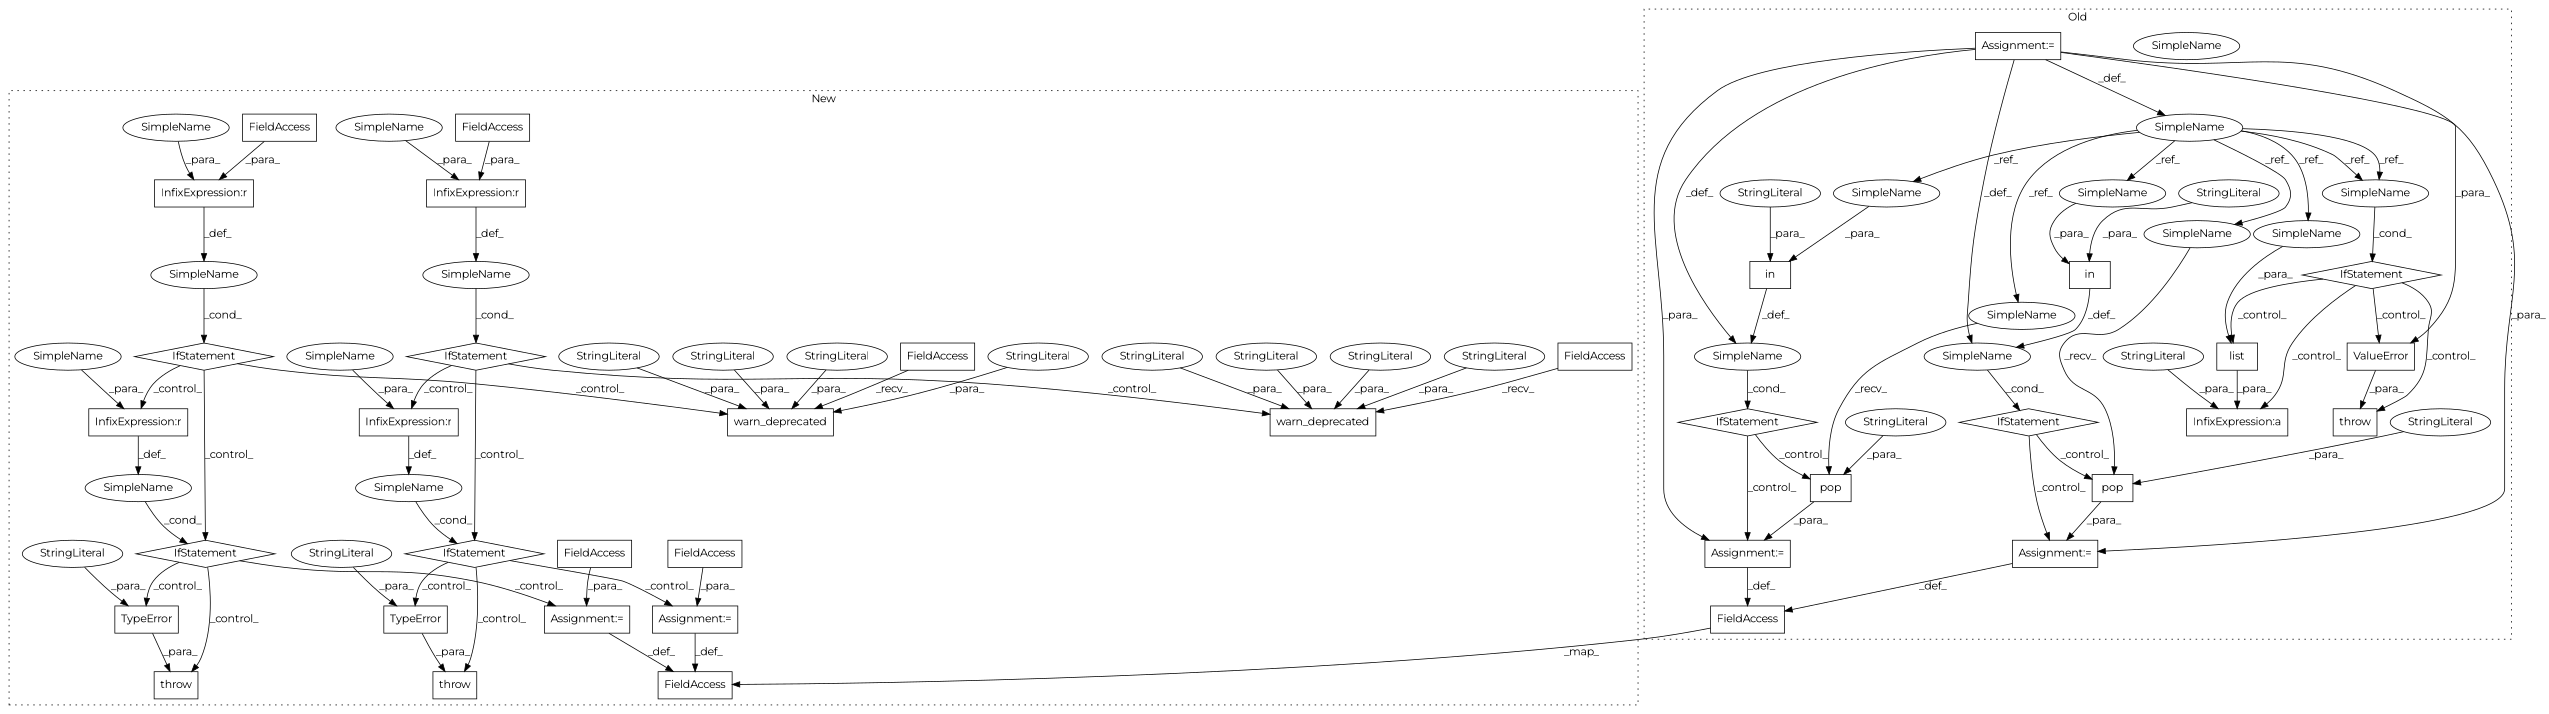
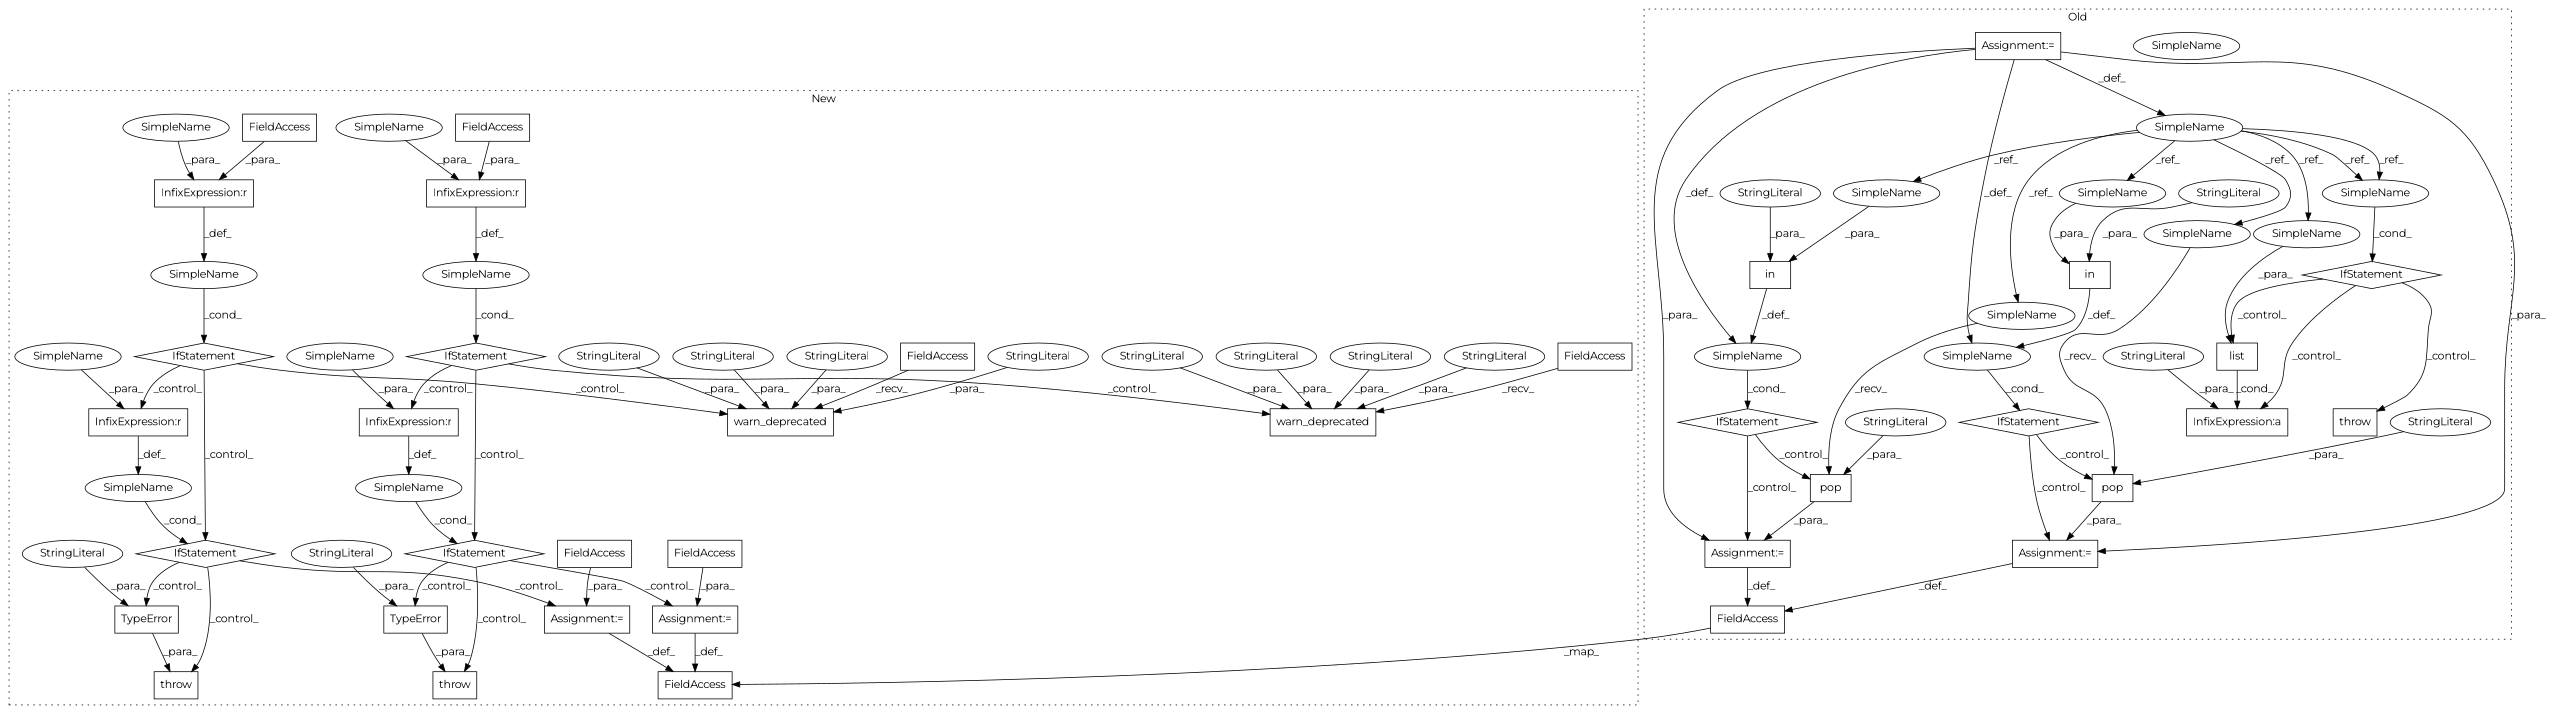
(2381, 357) -> none
(2255, 389) -> (2255, 389)
